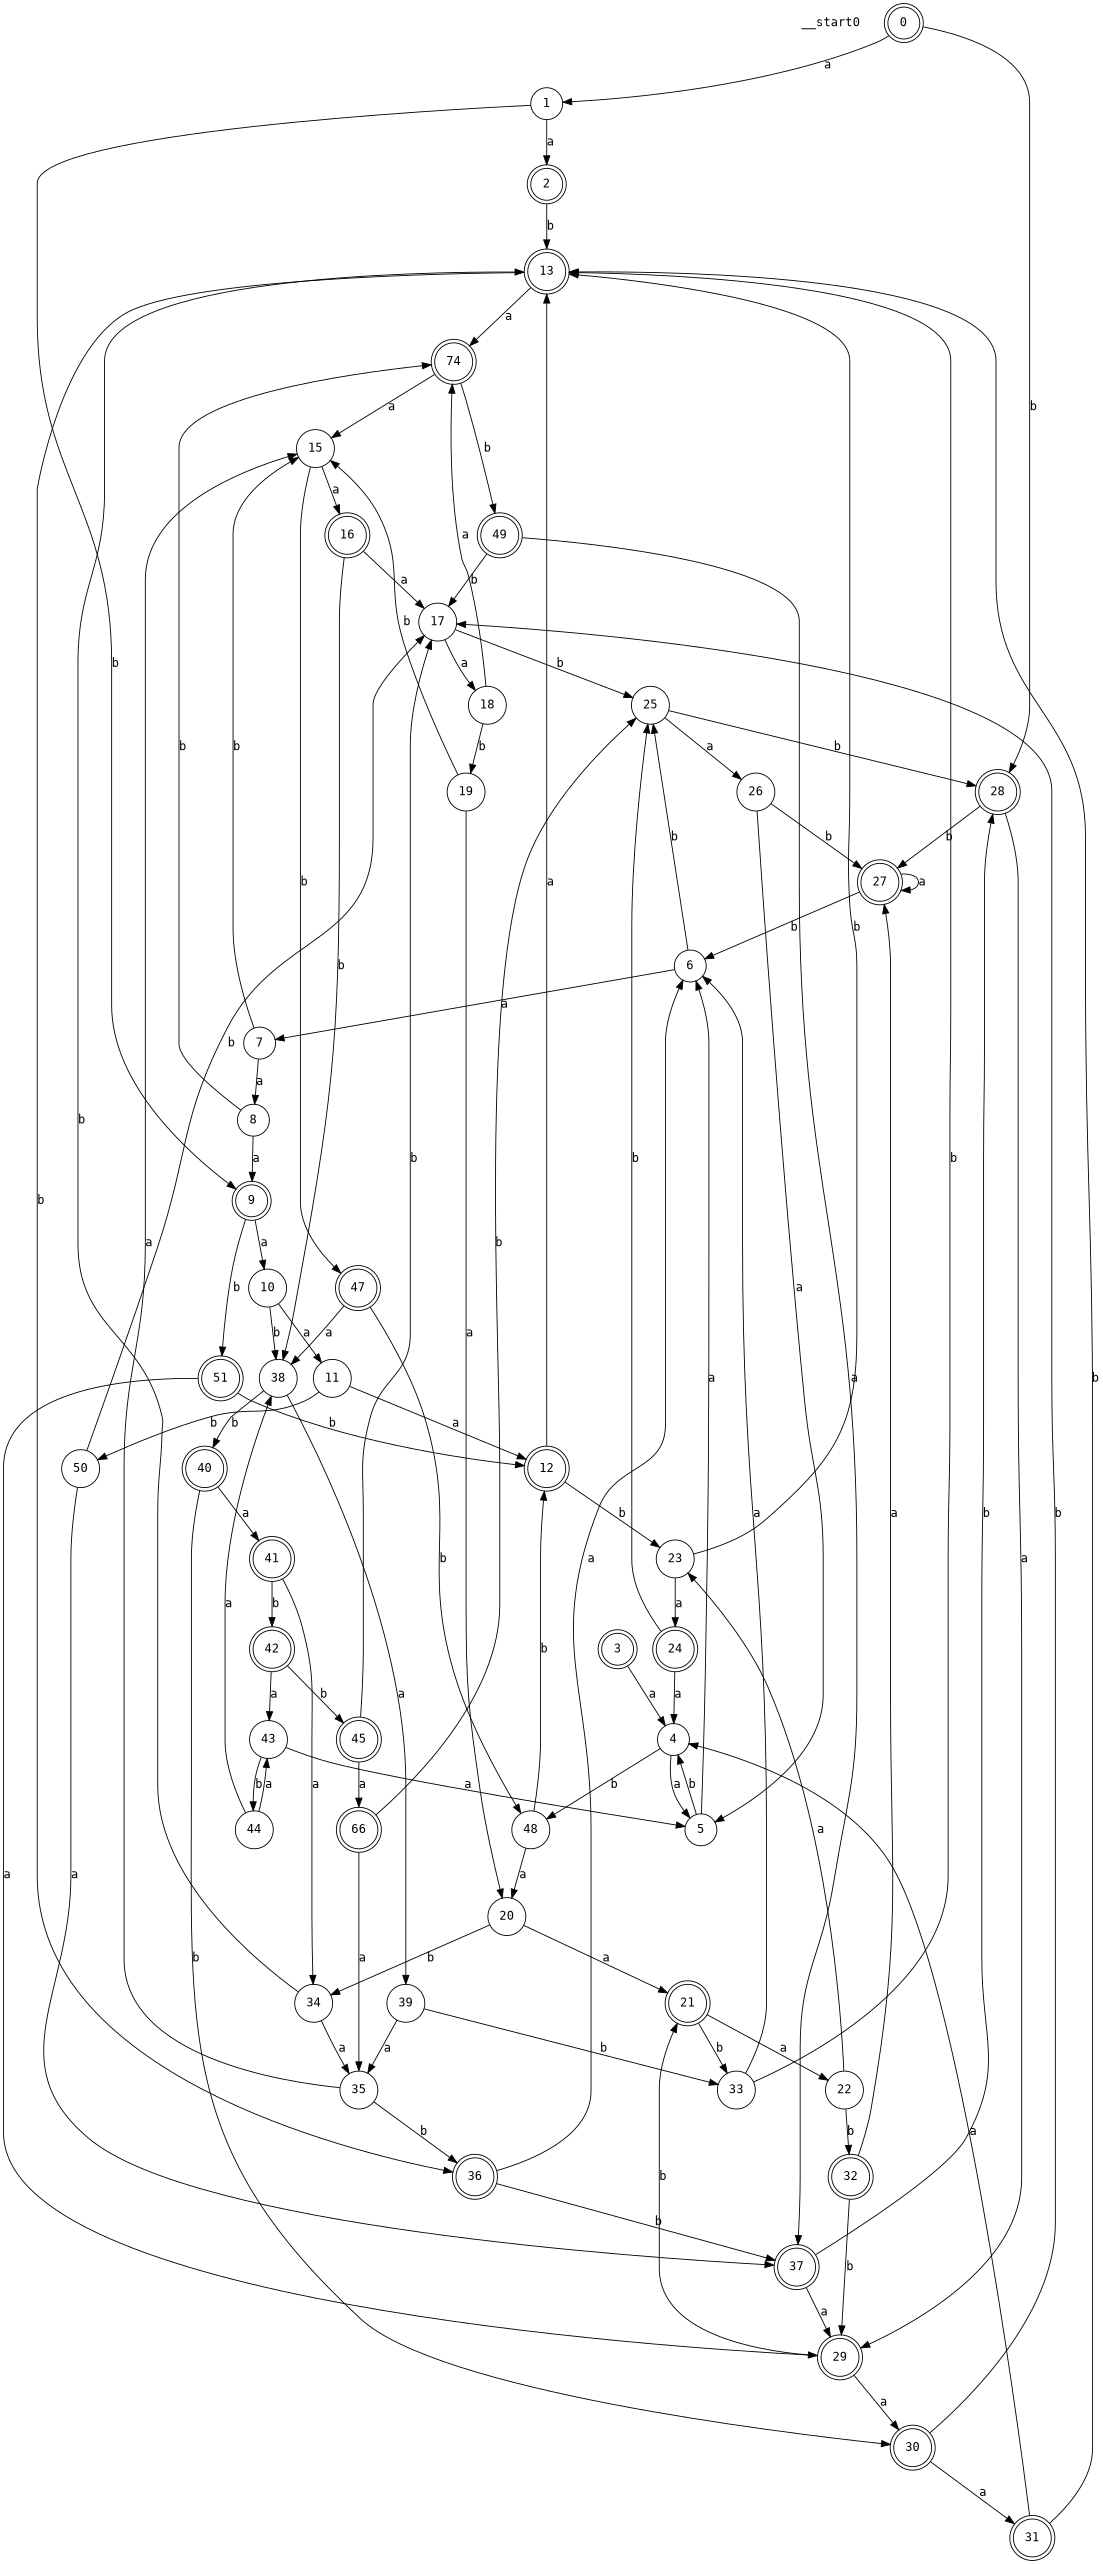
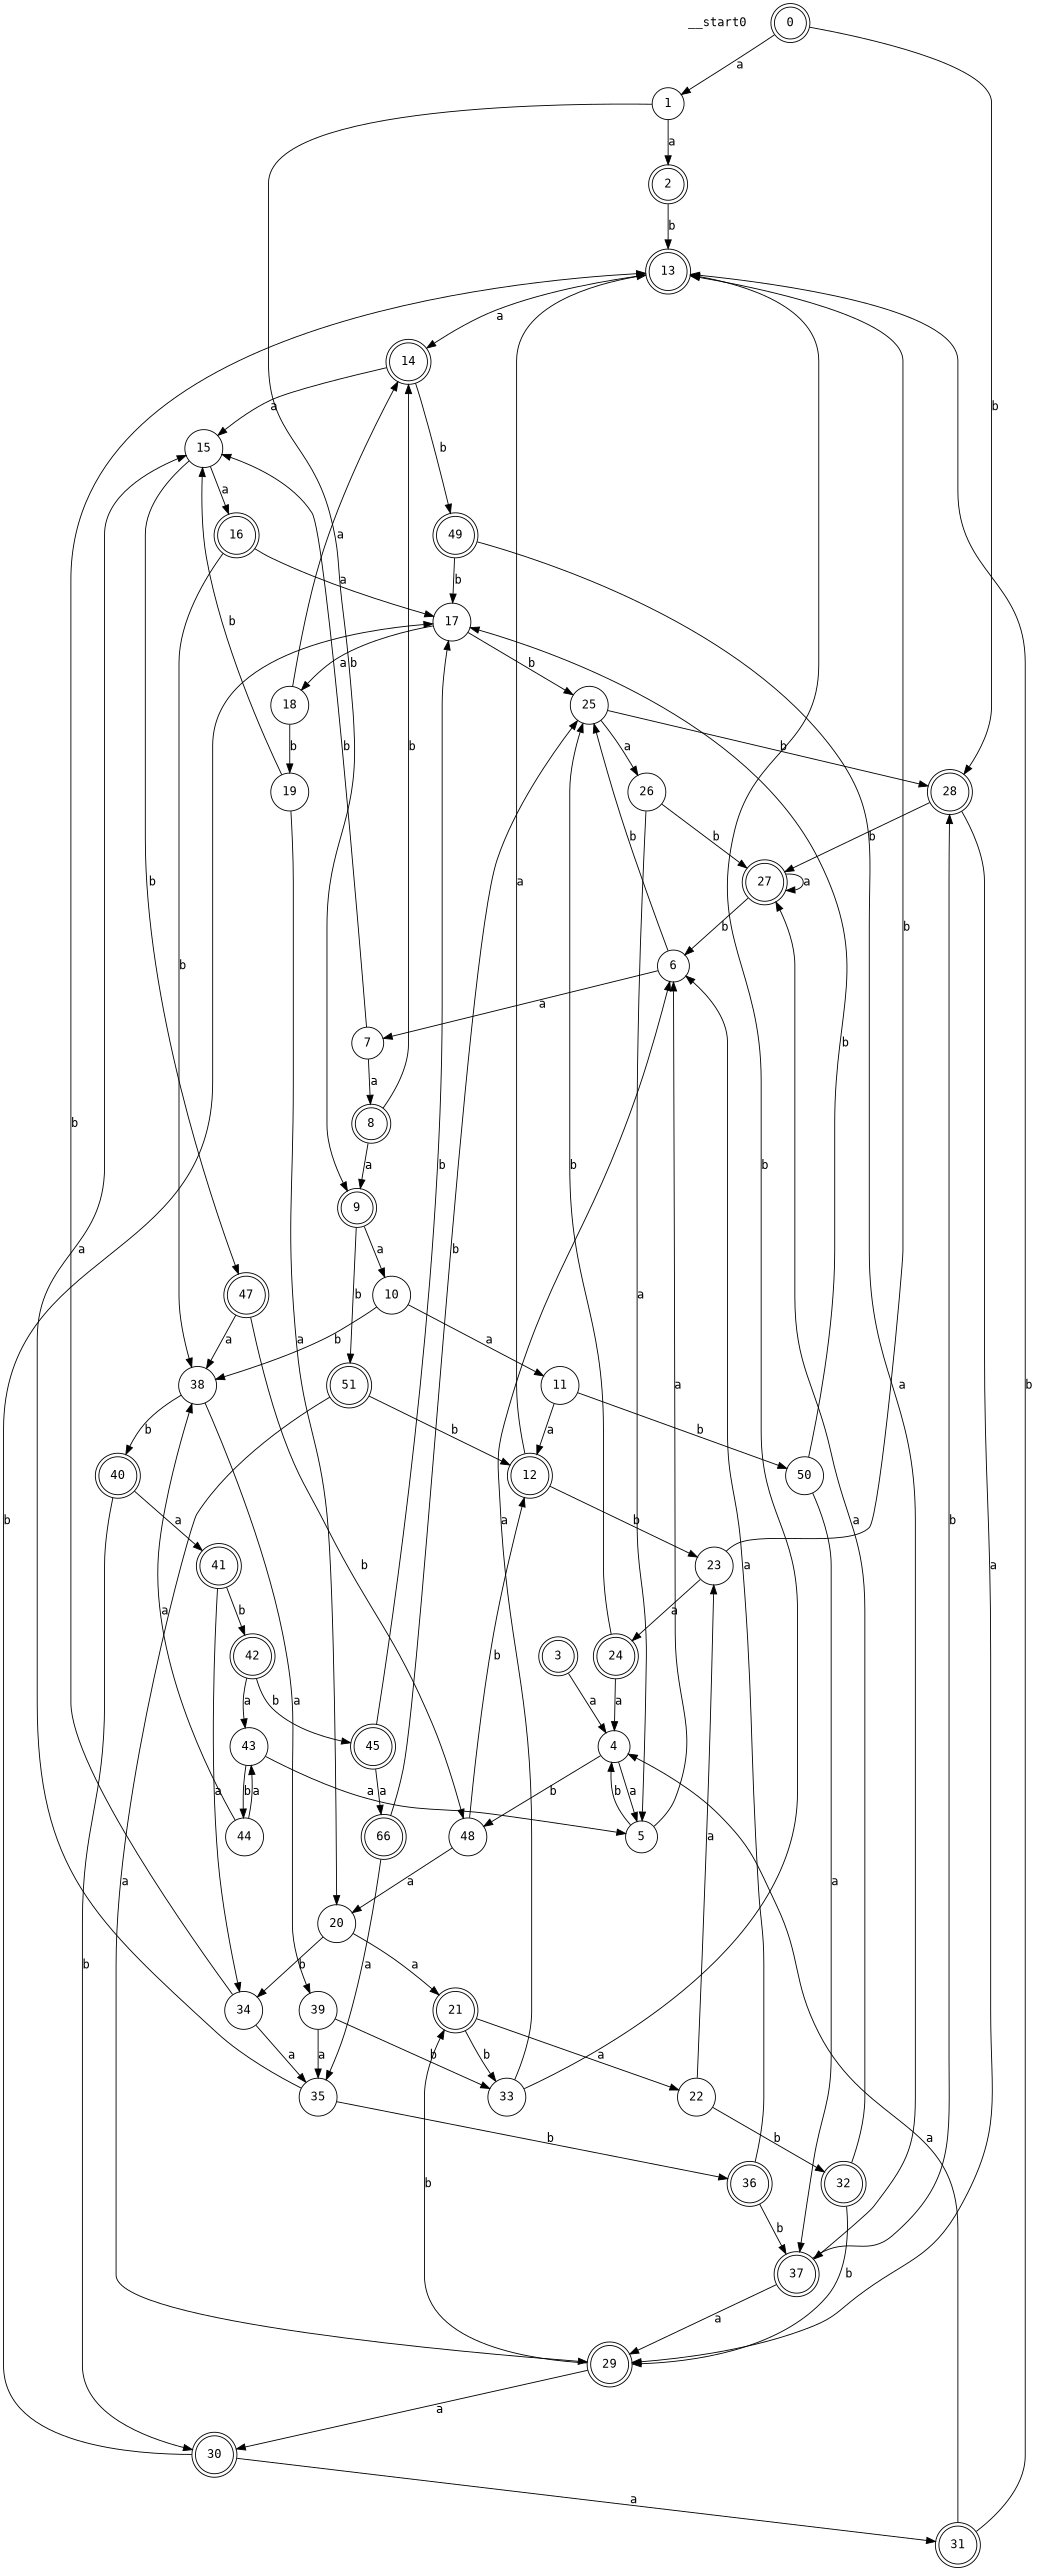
(454, 362) -> (408, 362)
(253, 1120) -> (371, 1124)
(37, 1150) -> none
